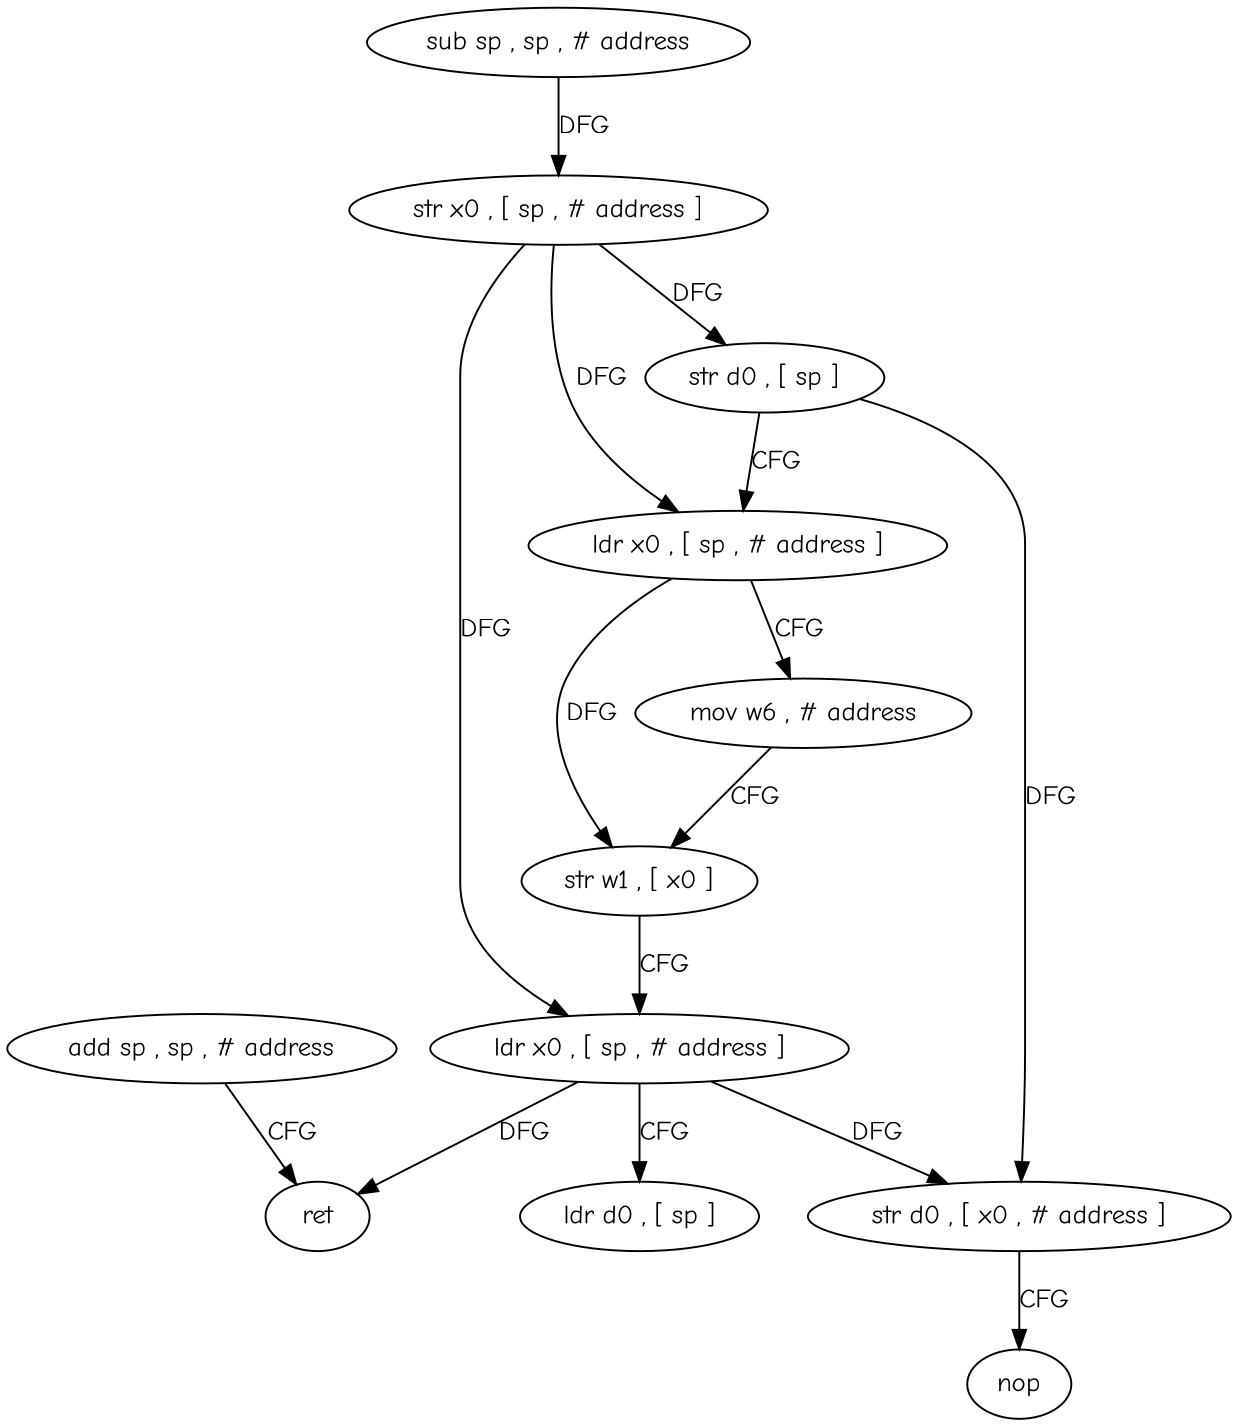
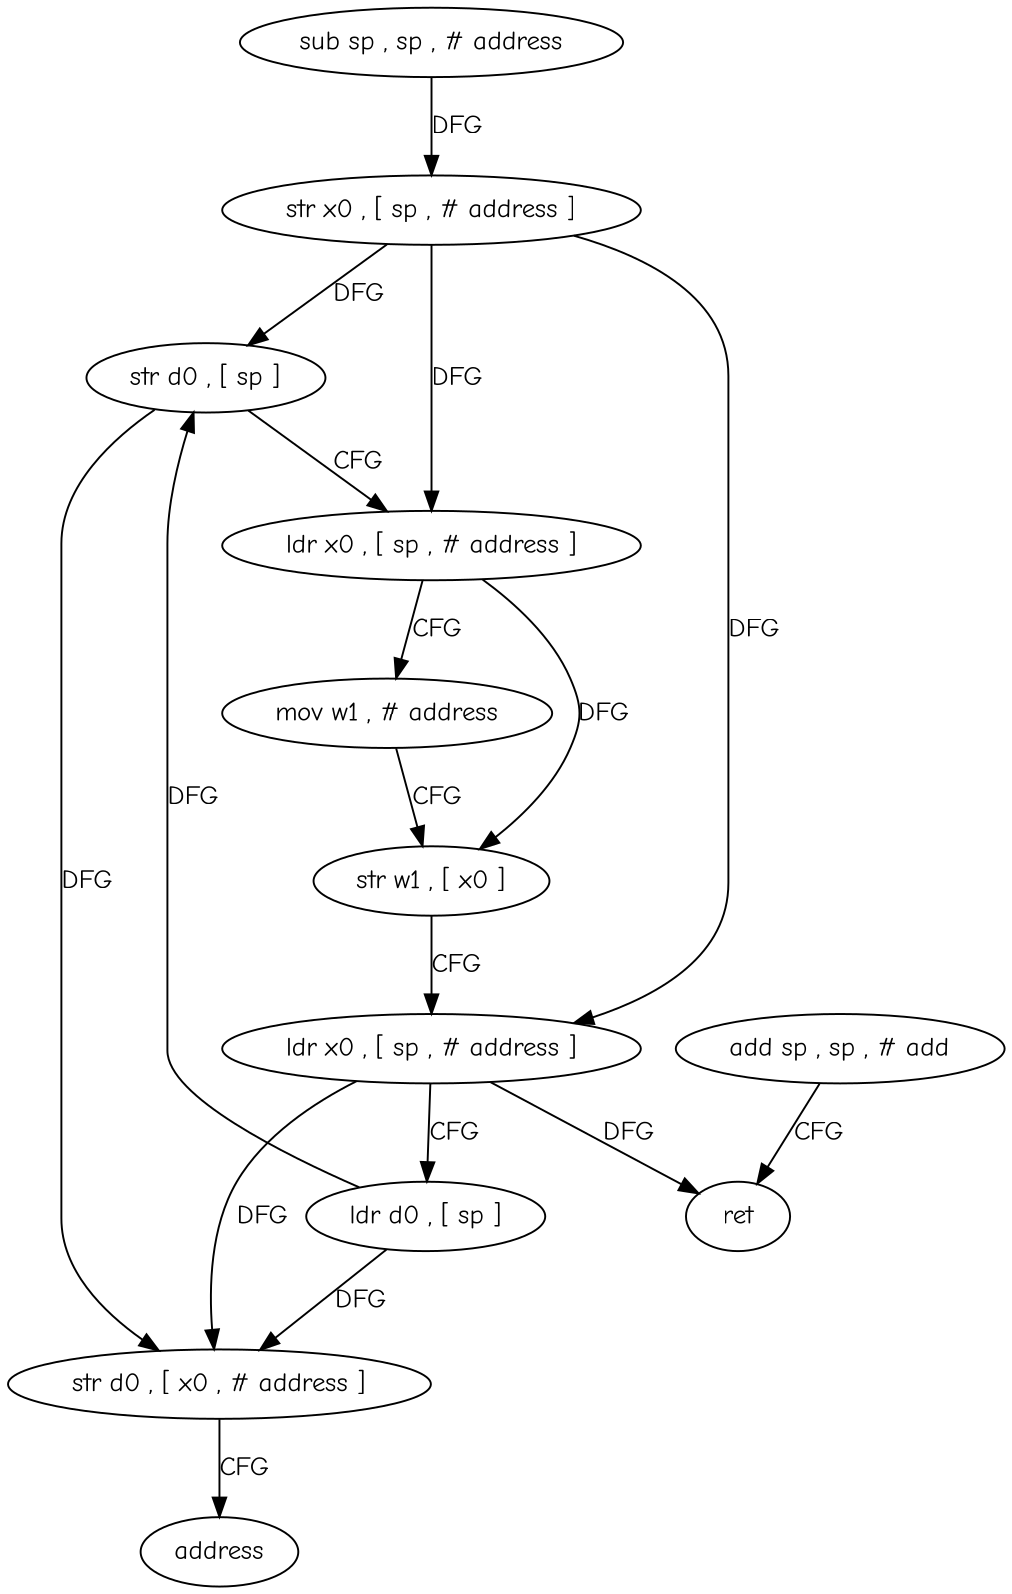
(803, 713) -> (387, 713)
none -> (167, 861)
(202, 1049) -> (840, 1049)
none -> (331, 1294)
(1019, 1384) -> (219, 1552)
